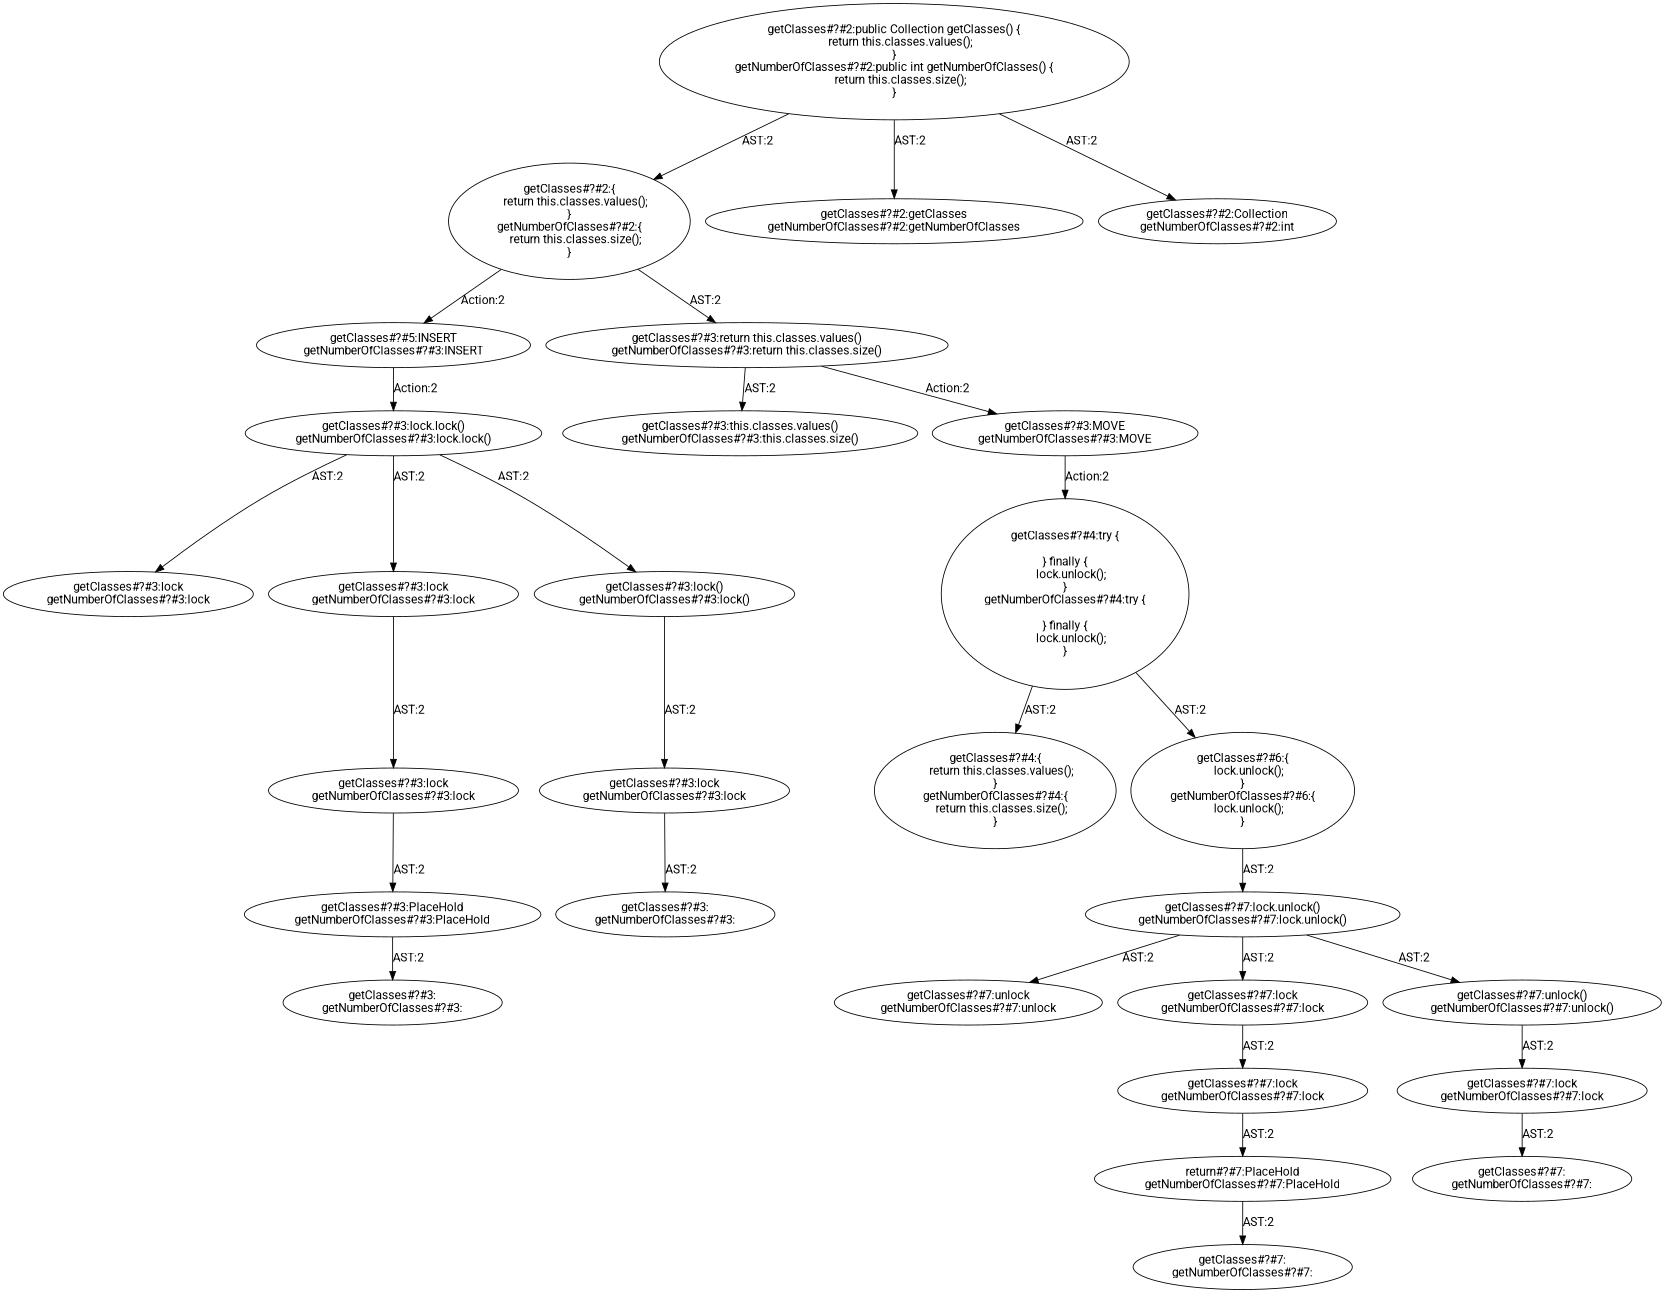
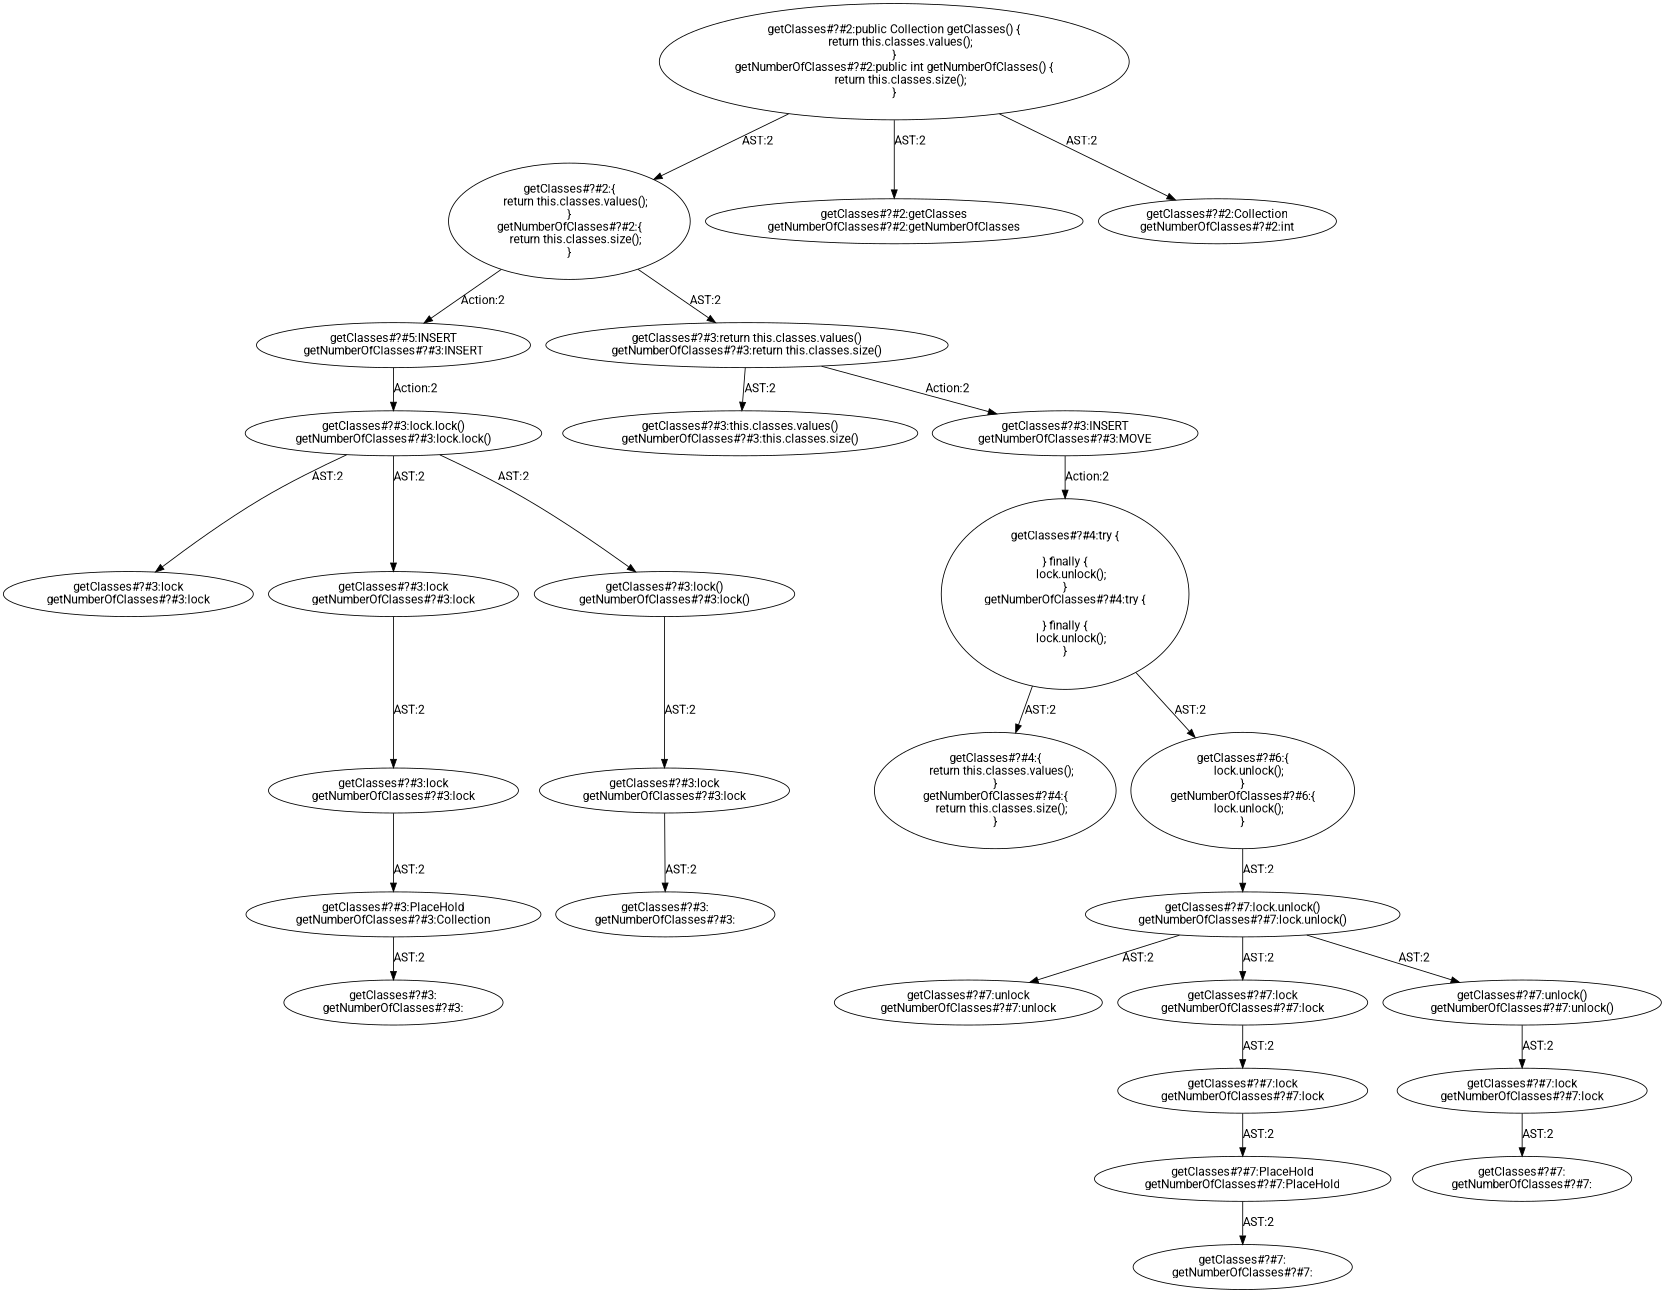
(1065, 433) -> (1065, 433)
(393, 914) -> (393, 914)
(1243, 1179) -> (1243, 1179)
